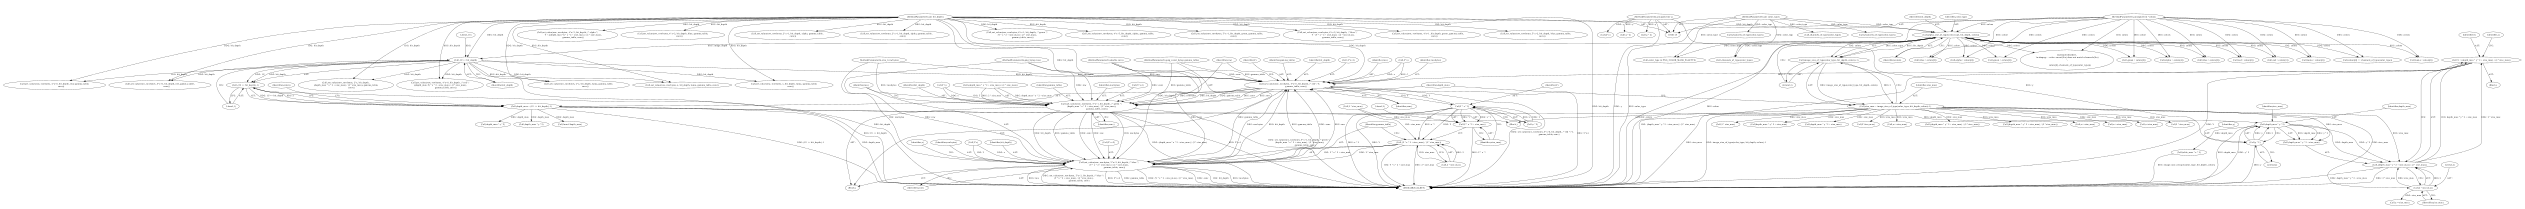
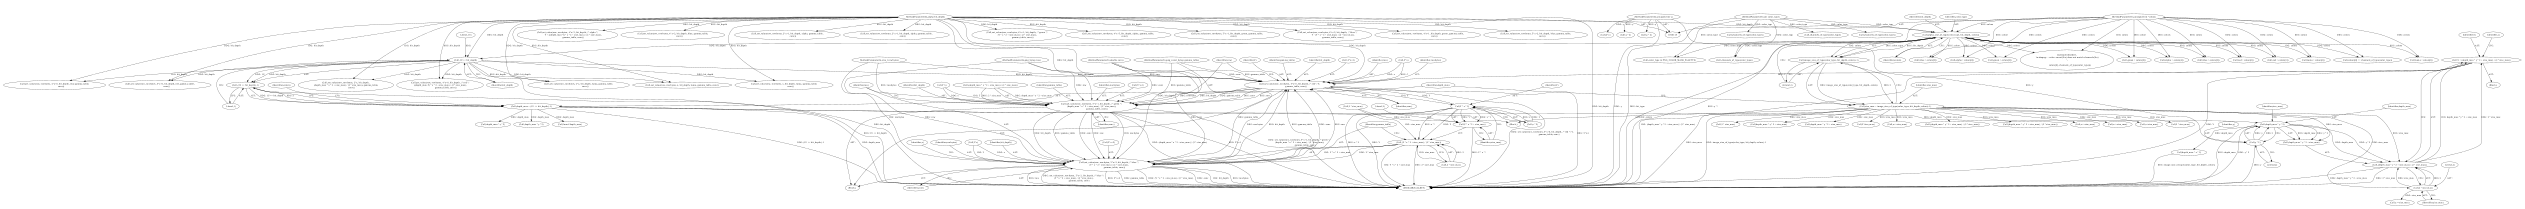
(925, 17) -> (925, 17)
(1702, 19) -> none
(718, 46) -> (718, 46)
(1637, 106) -> (1637, 106)
(1713, 106) -> (1713, 106)
(2189, 152) -> (2189, 152)
